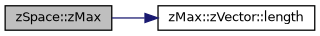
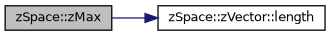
(236, 18) -> (242, 18)
